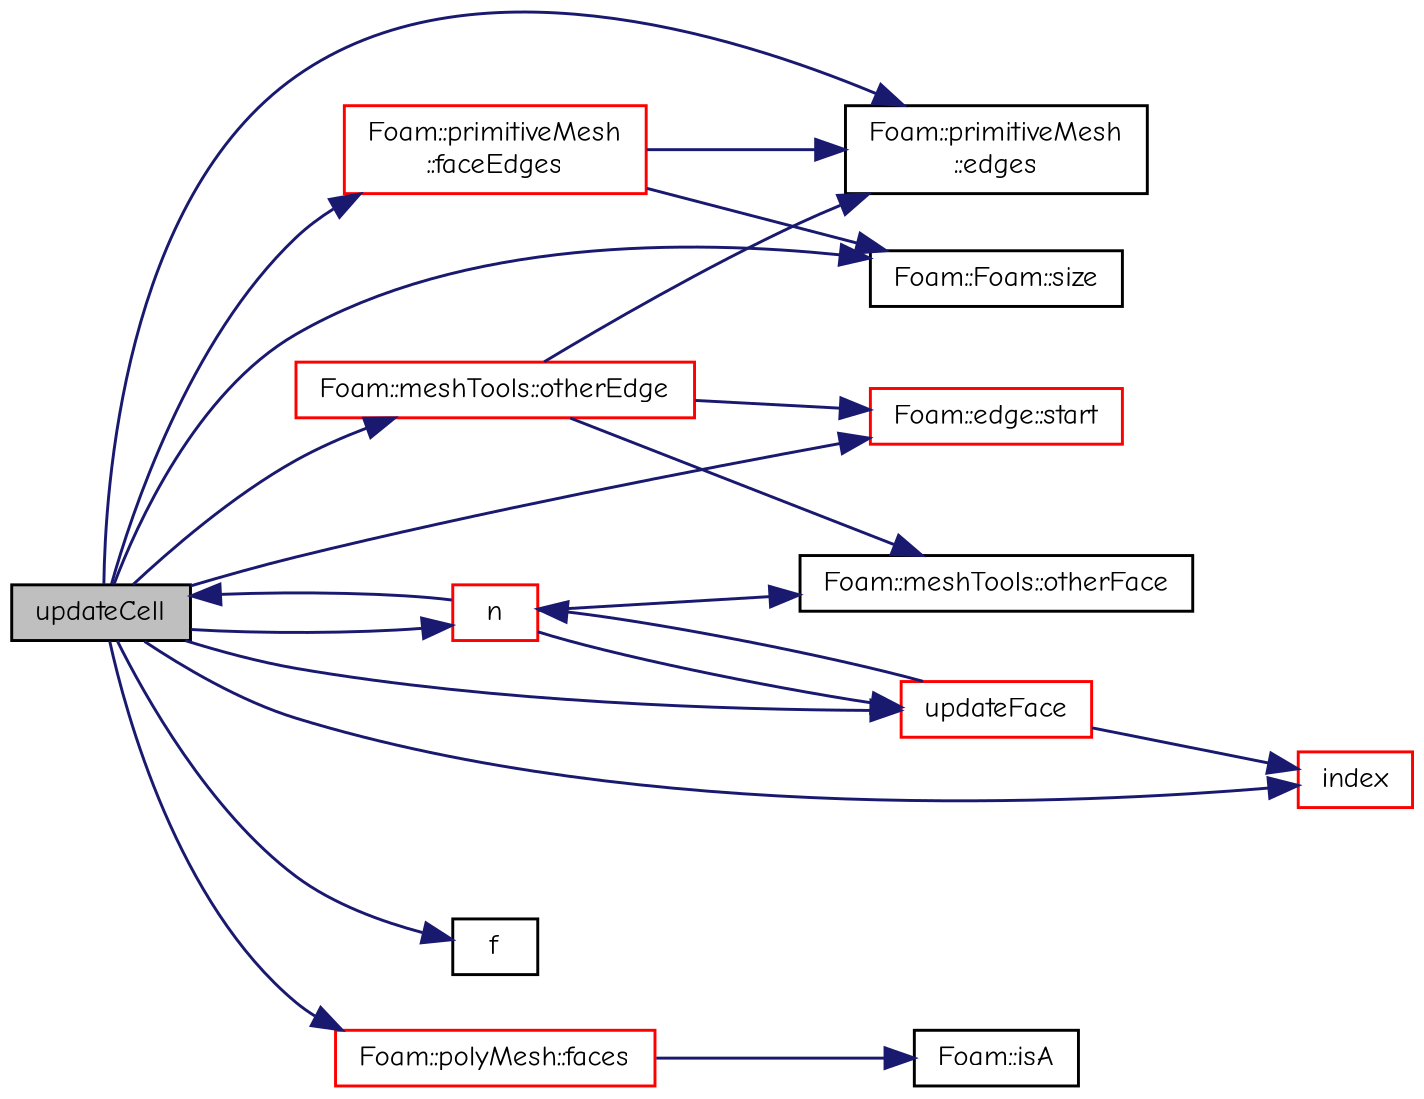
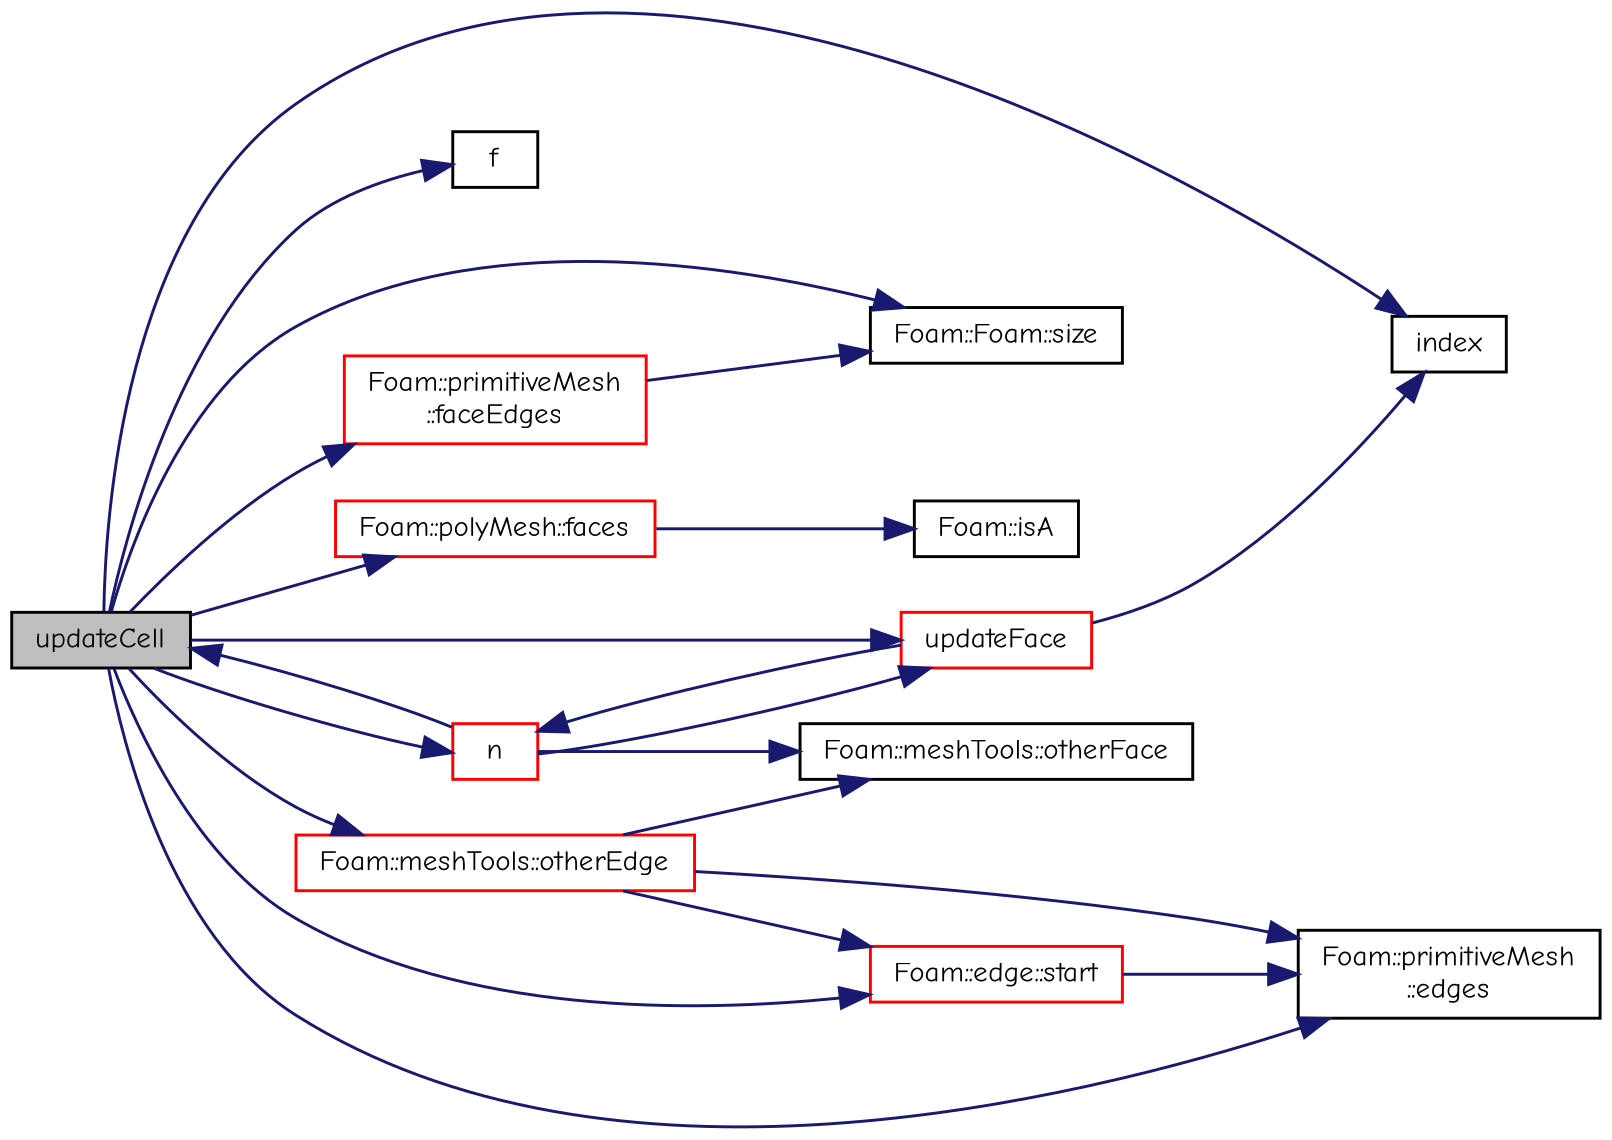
(731, 150) -> (1195, 974)
(1355, 780) -> (1449, 344)
